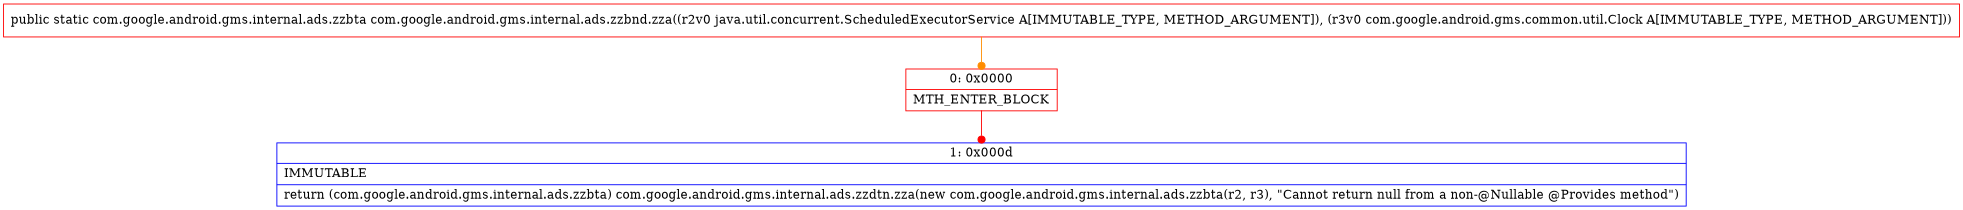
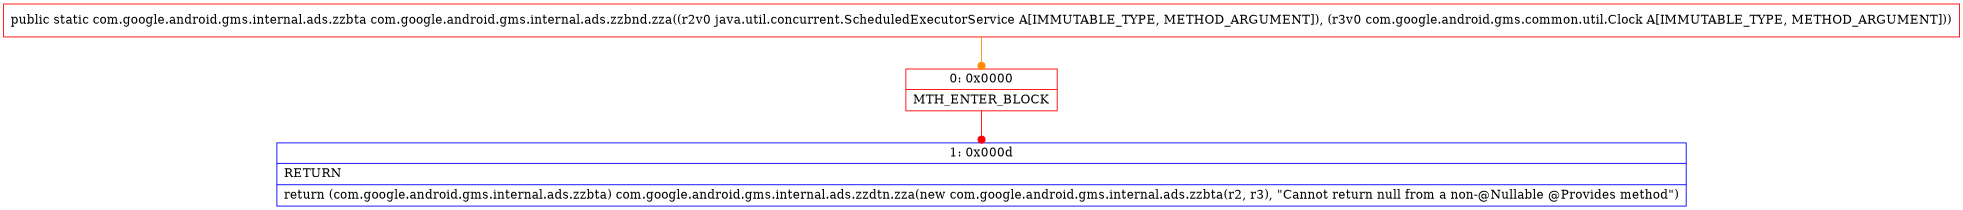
(326, 174) -> (313, 174)
